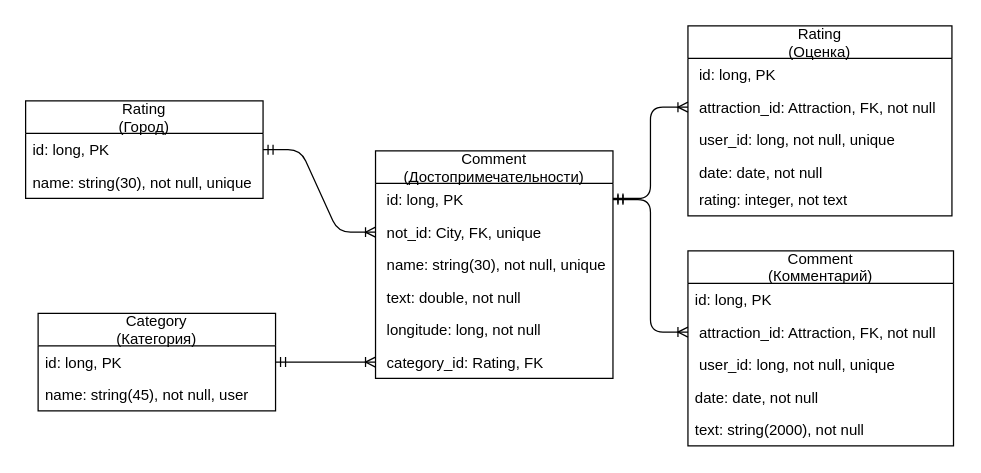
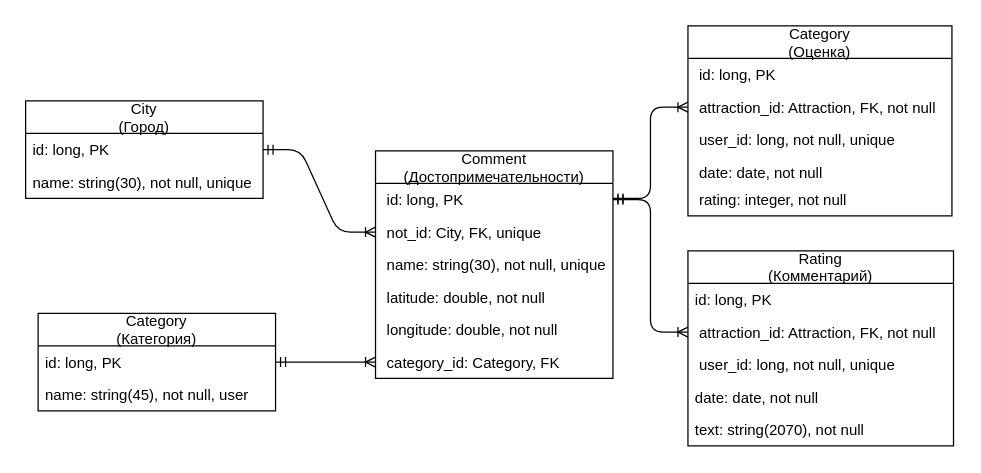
(820, 34) -> (820, 34)
(144, 109) -> (144, 109)
(786, 200) -> (782, 200)
(820, 259) -> (820, 259)
(459, 298) -> (472, 298)
(468, 330) -> (476, 330)
(467, 363) -> (478, 363)
(797, 430) -> (797, 430)
